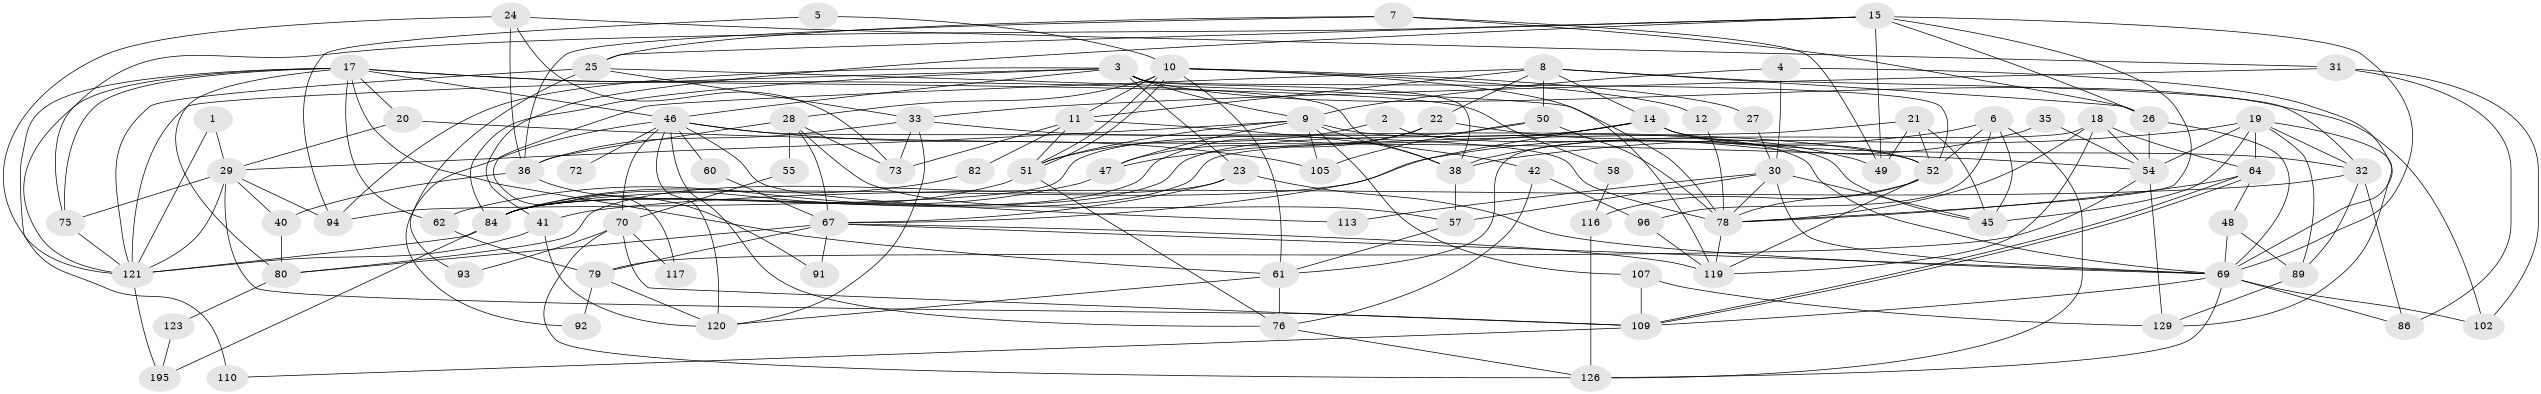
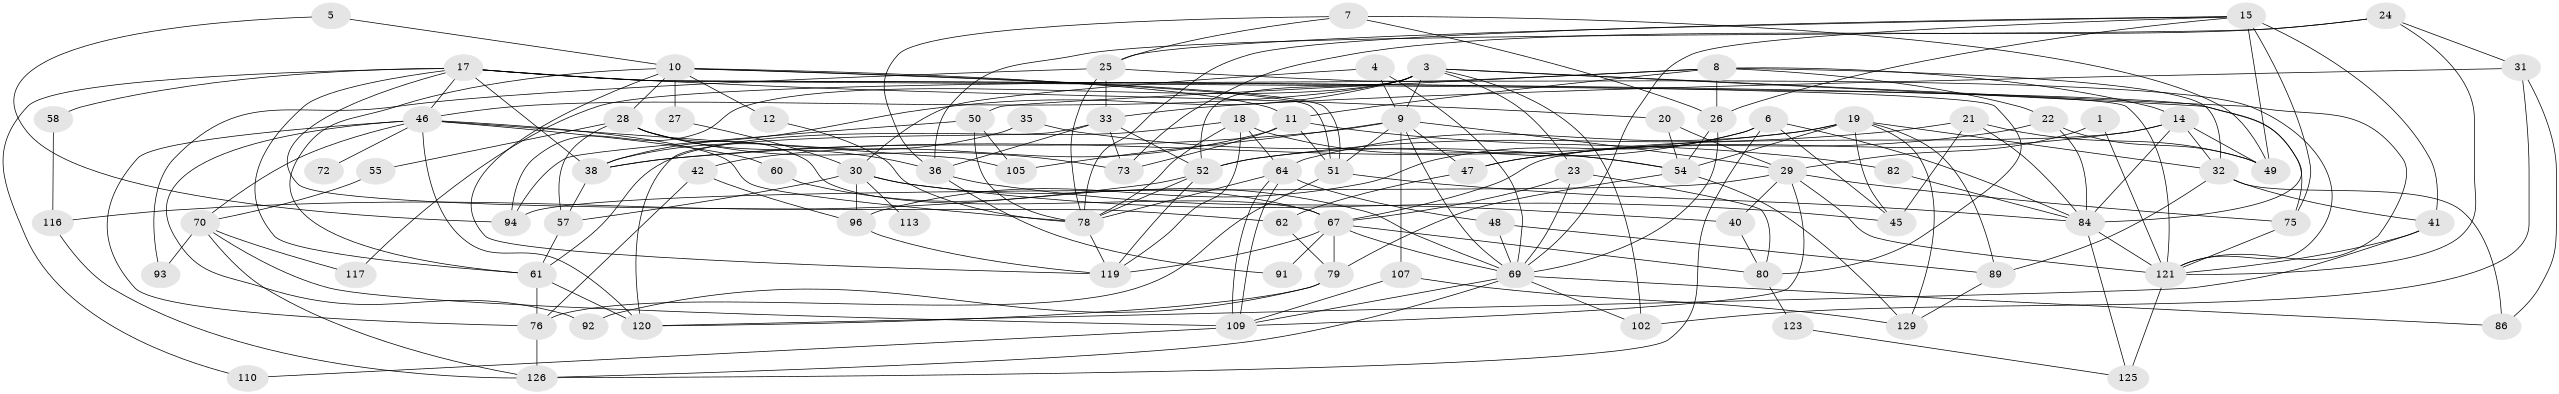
(1385, 119) -> none
(1792, 145) -> (2225, 145)
(1745, 202) -> (856, 197)
(1145, 216) -> none
(160, 378) -> (2128, 378)
